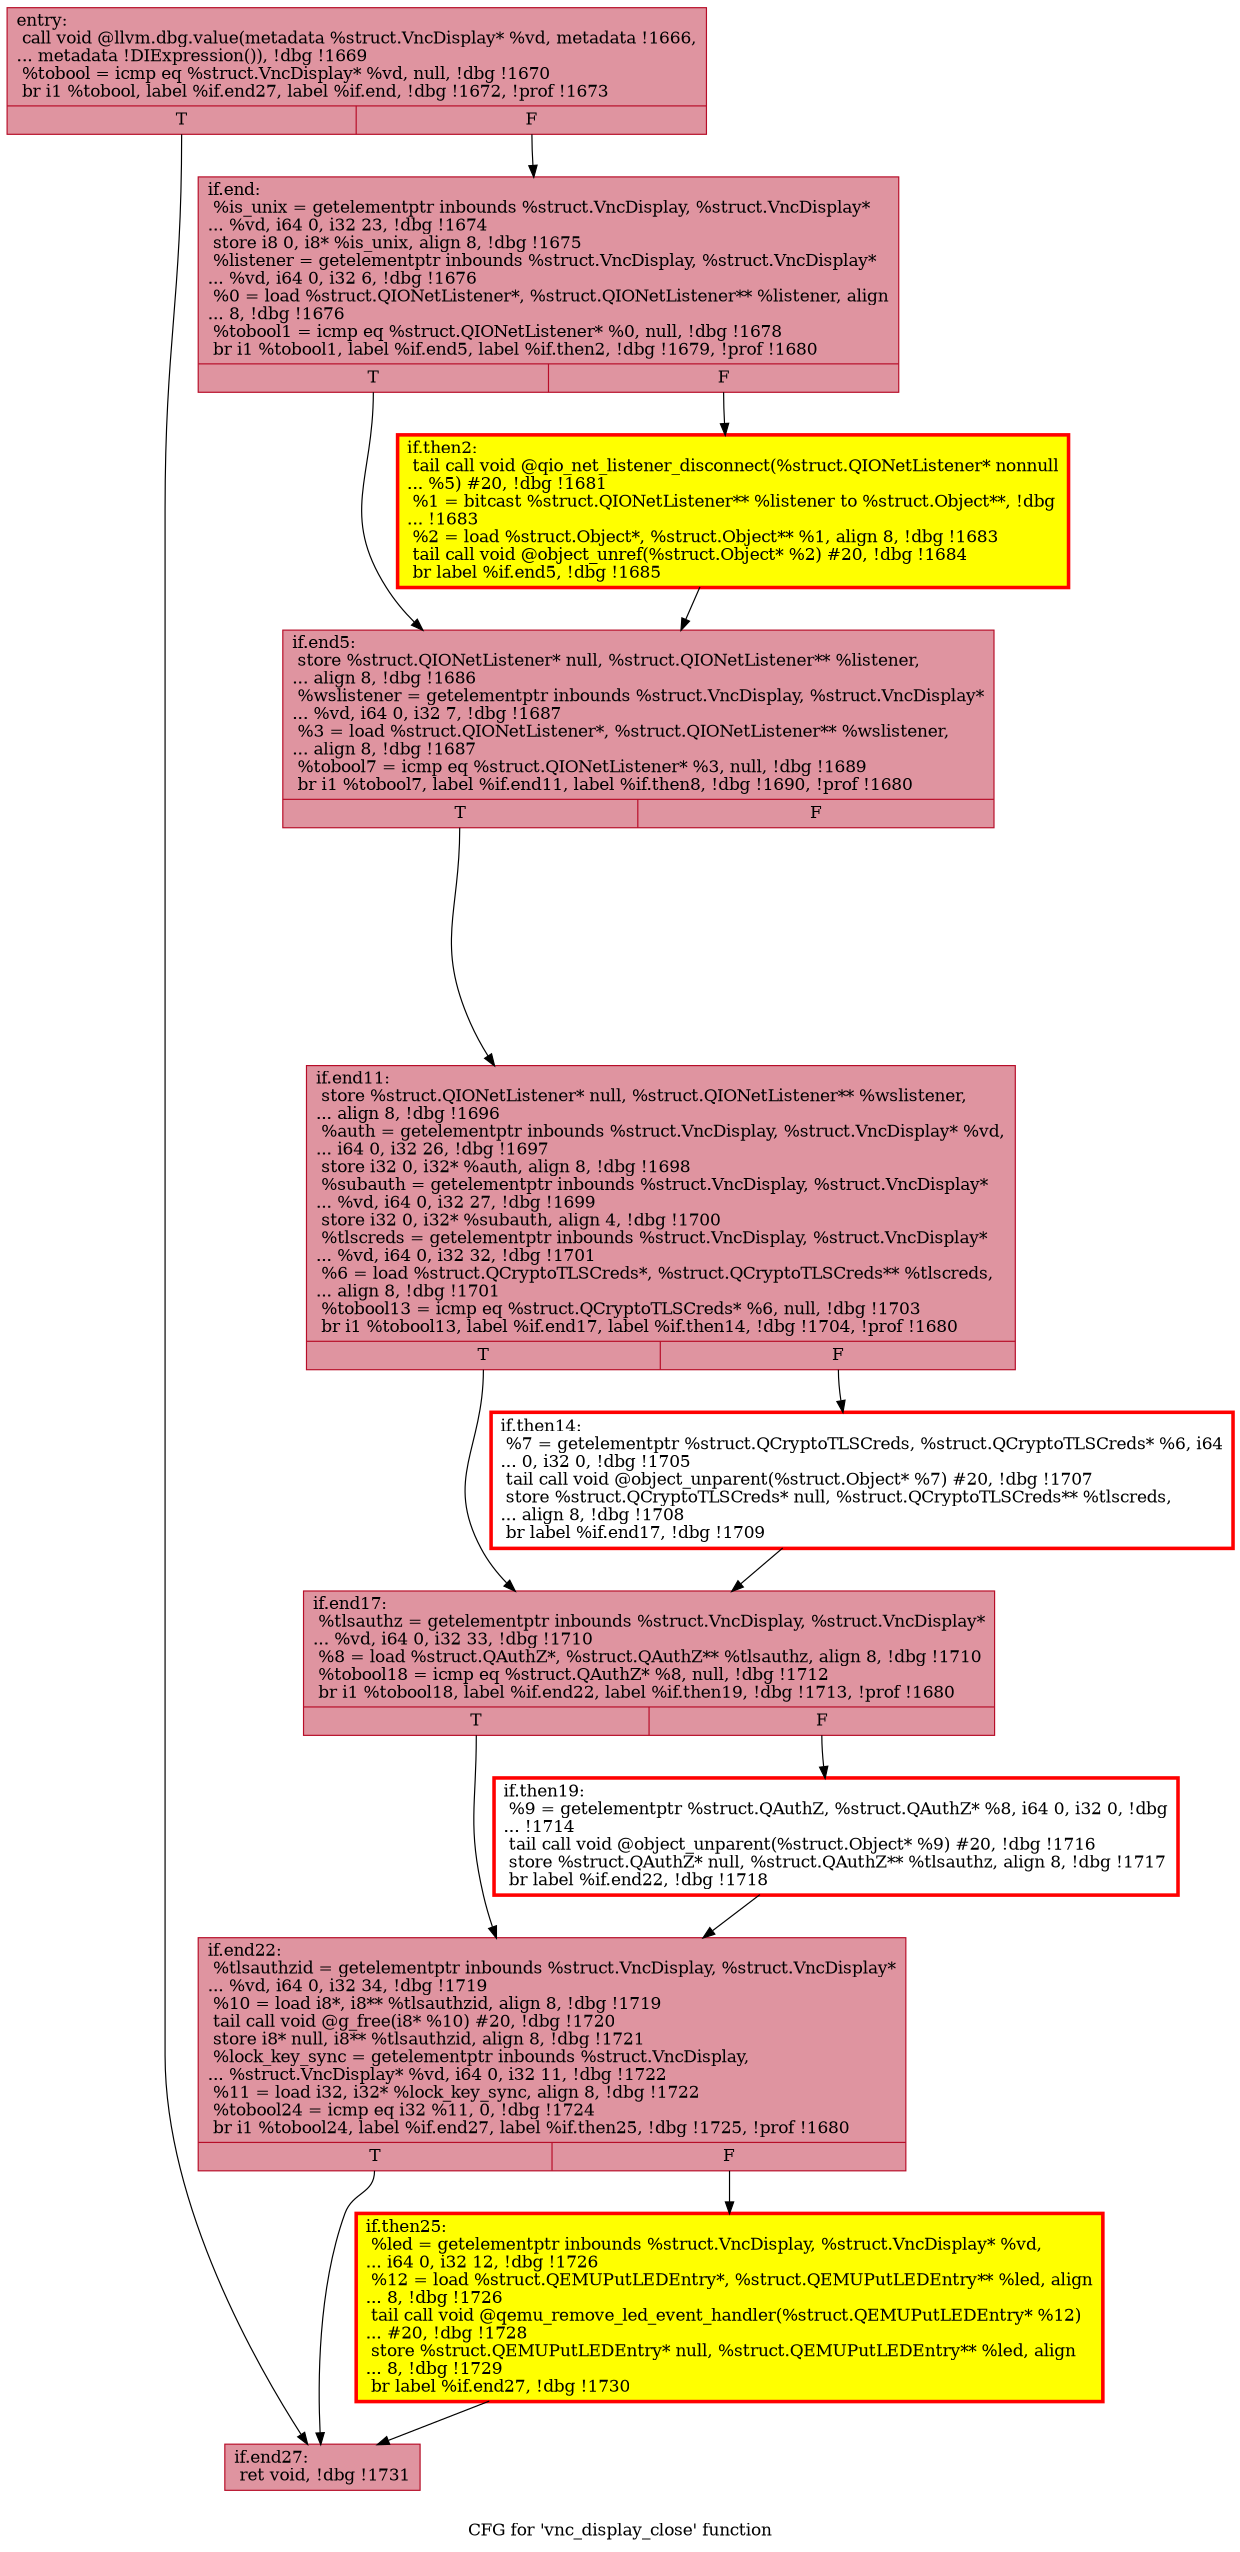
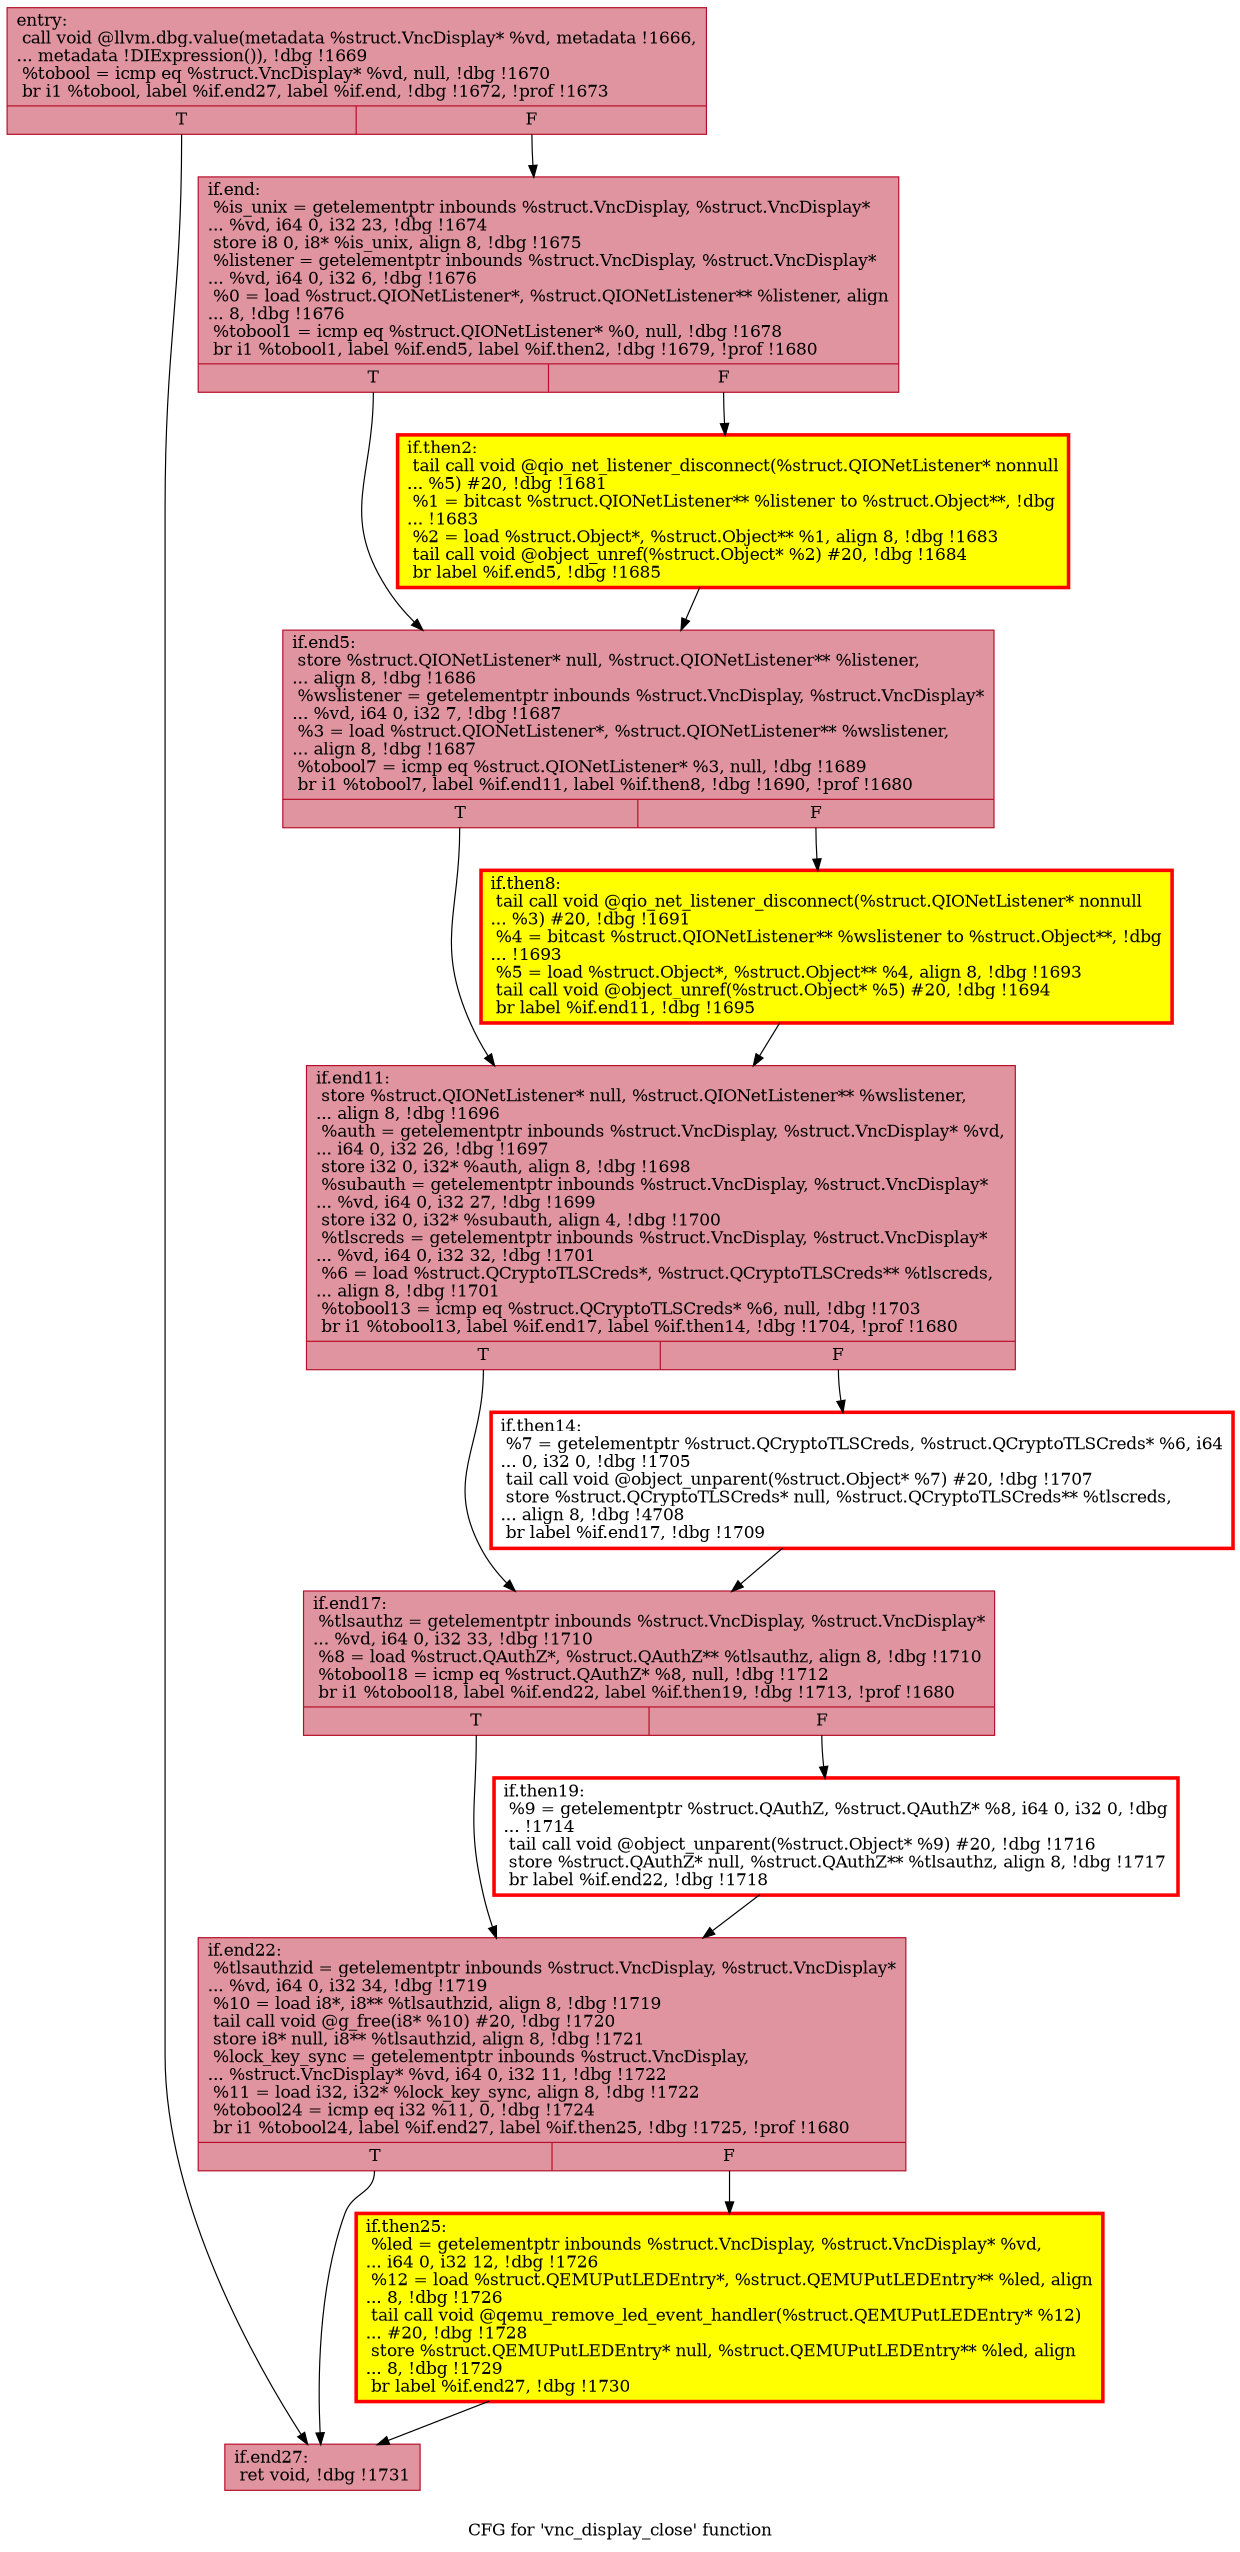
none -> (827, 947)
(593, 1515) -> (593, 1515)
